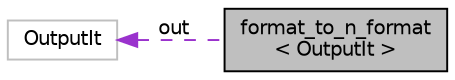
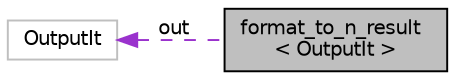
(336, 40) -> (336, 40)
